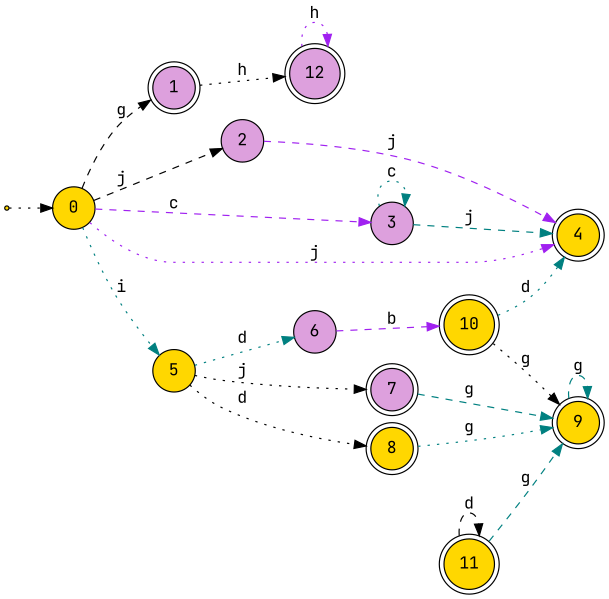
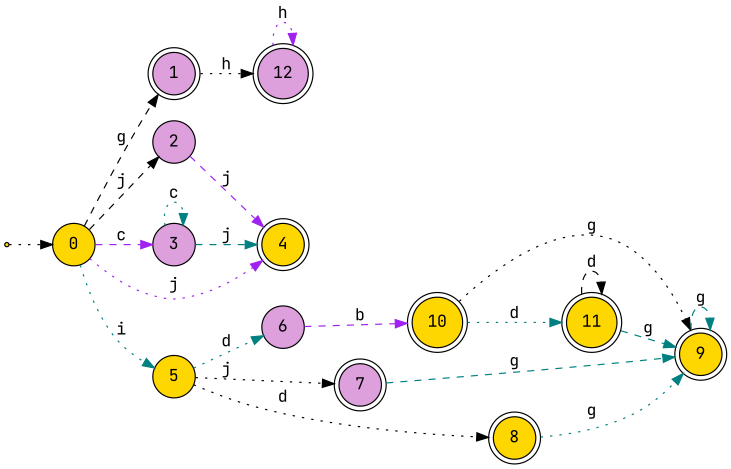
(532, 296) -> (509, 322)
